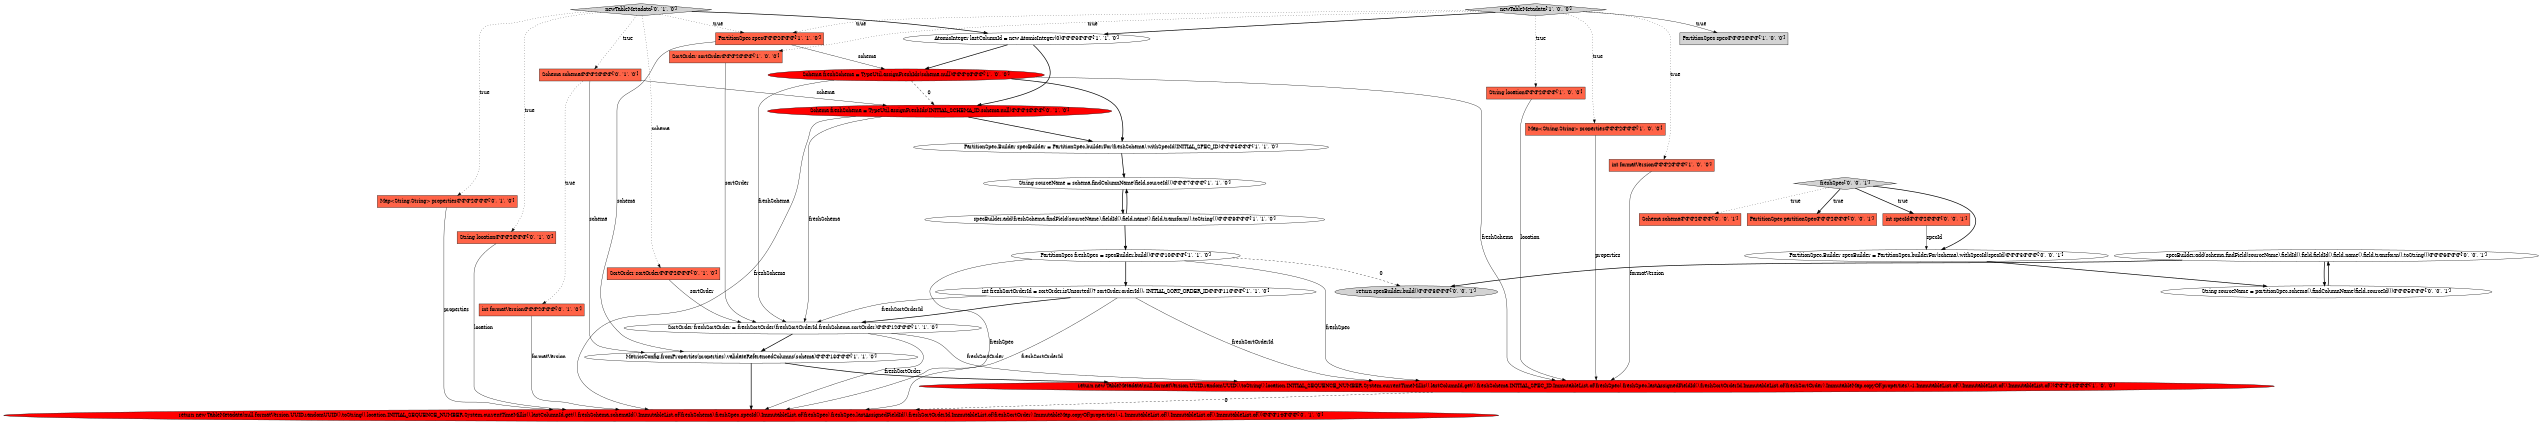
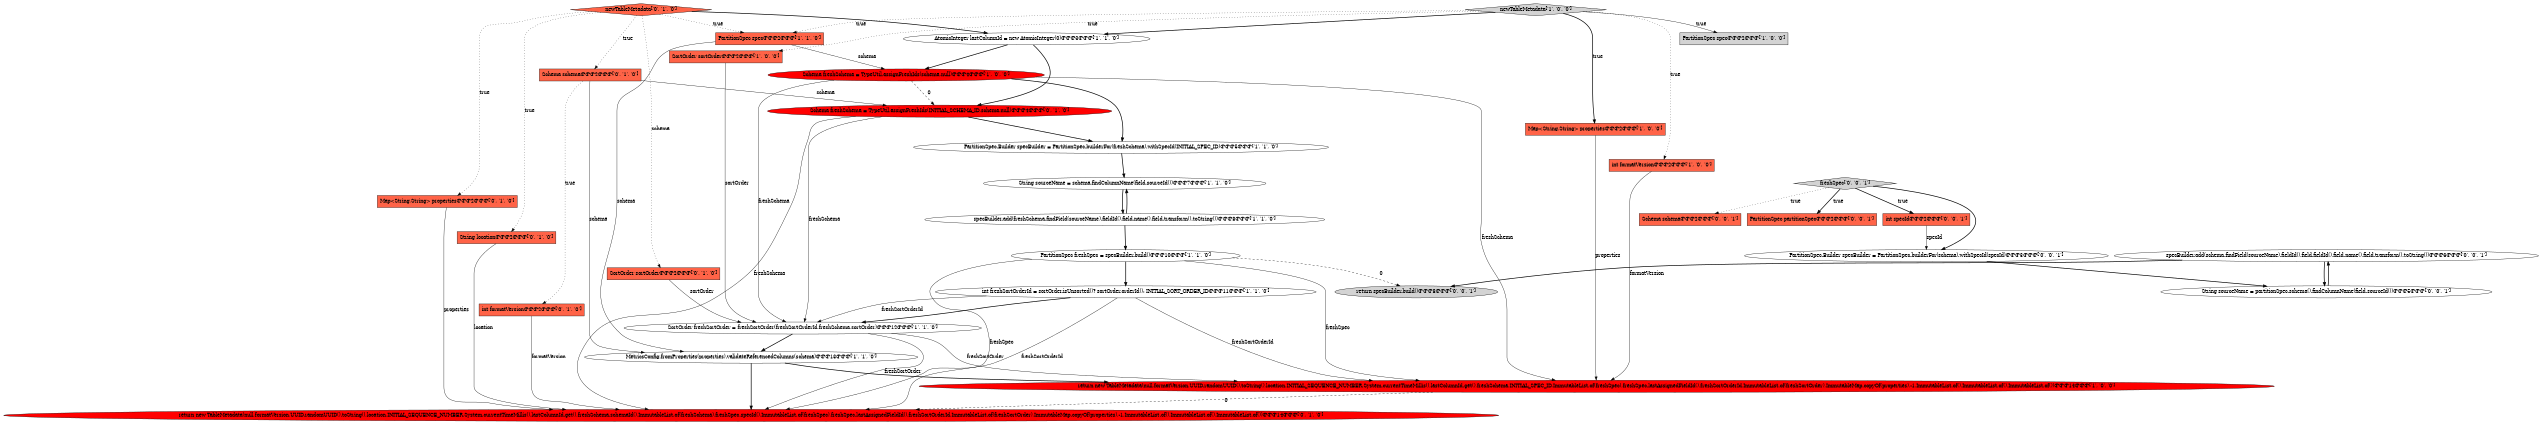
(641, 10) -> (641, 10)
(1593, 58) -> (1593, 58)
(1536, 93) -> none
